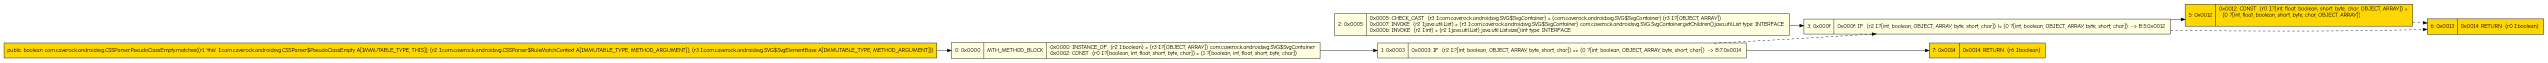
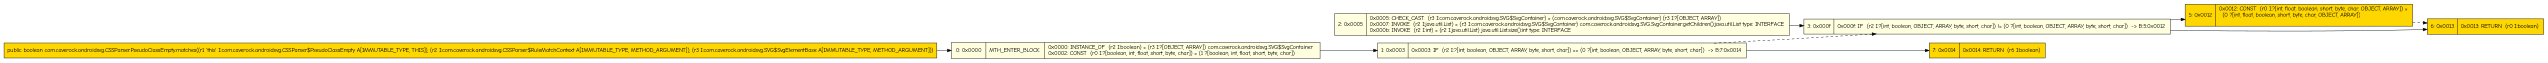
(2500, 26) -> (2500, 26)
(2297, 31) -> (2297, 31)
(1015, 50) -> (1014, 50)
